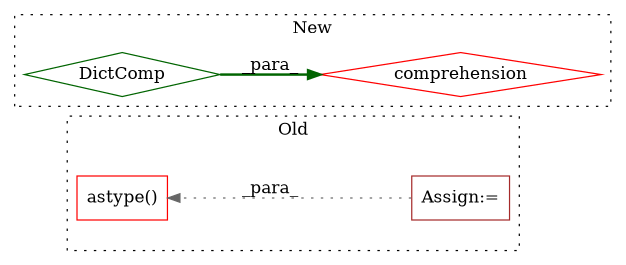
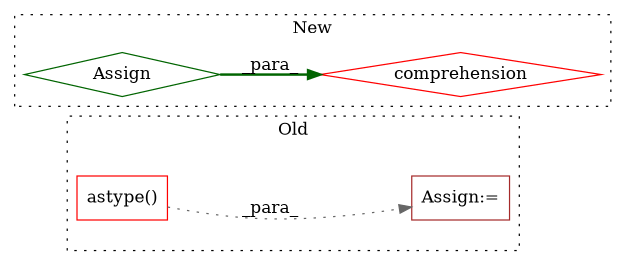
(122, 75) -> (122, 75)
(296, 198) -> (283, 219)
